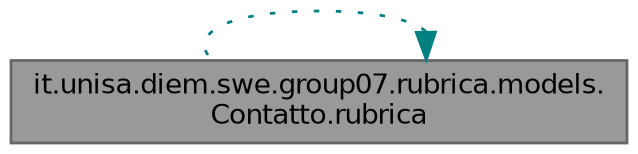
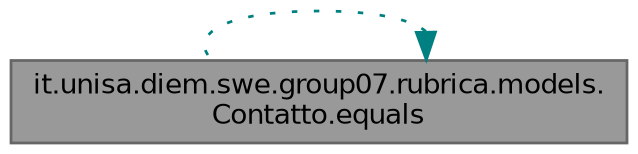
(319, 102) -> (319, 102)
